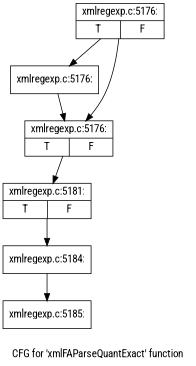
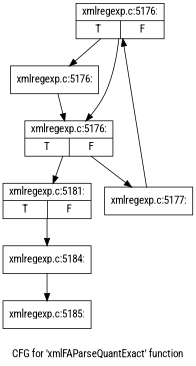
none -> (149, 201)
